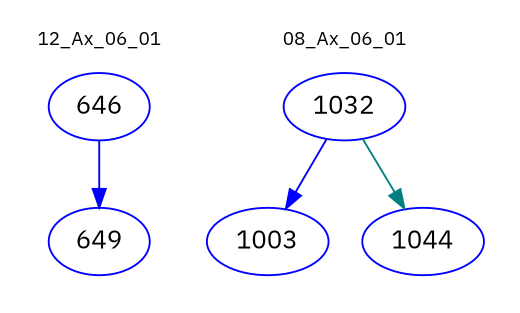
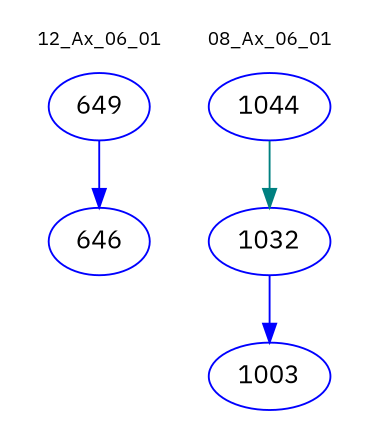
(99, 165) -> (99, 165)
(379, 166) -> (270, 165)
